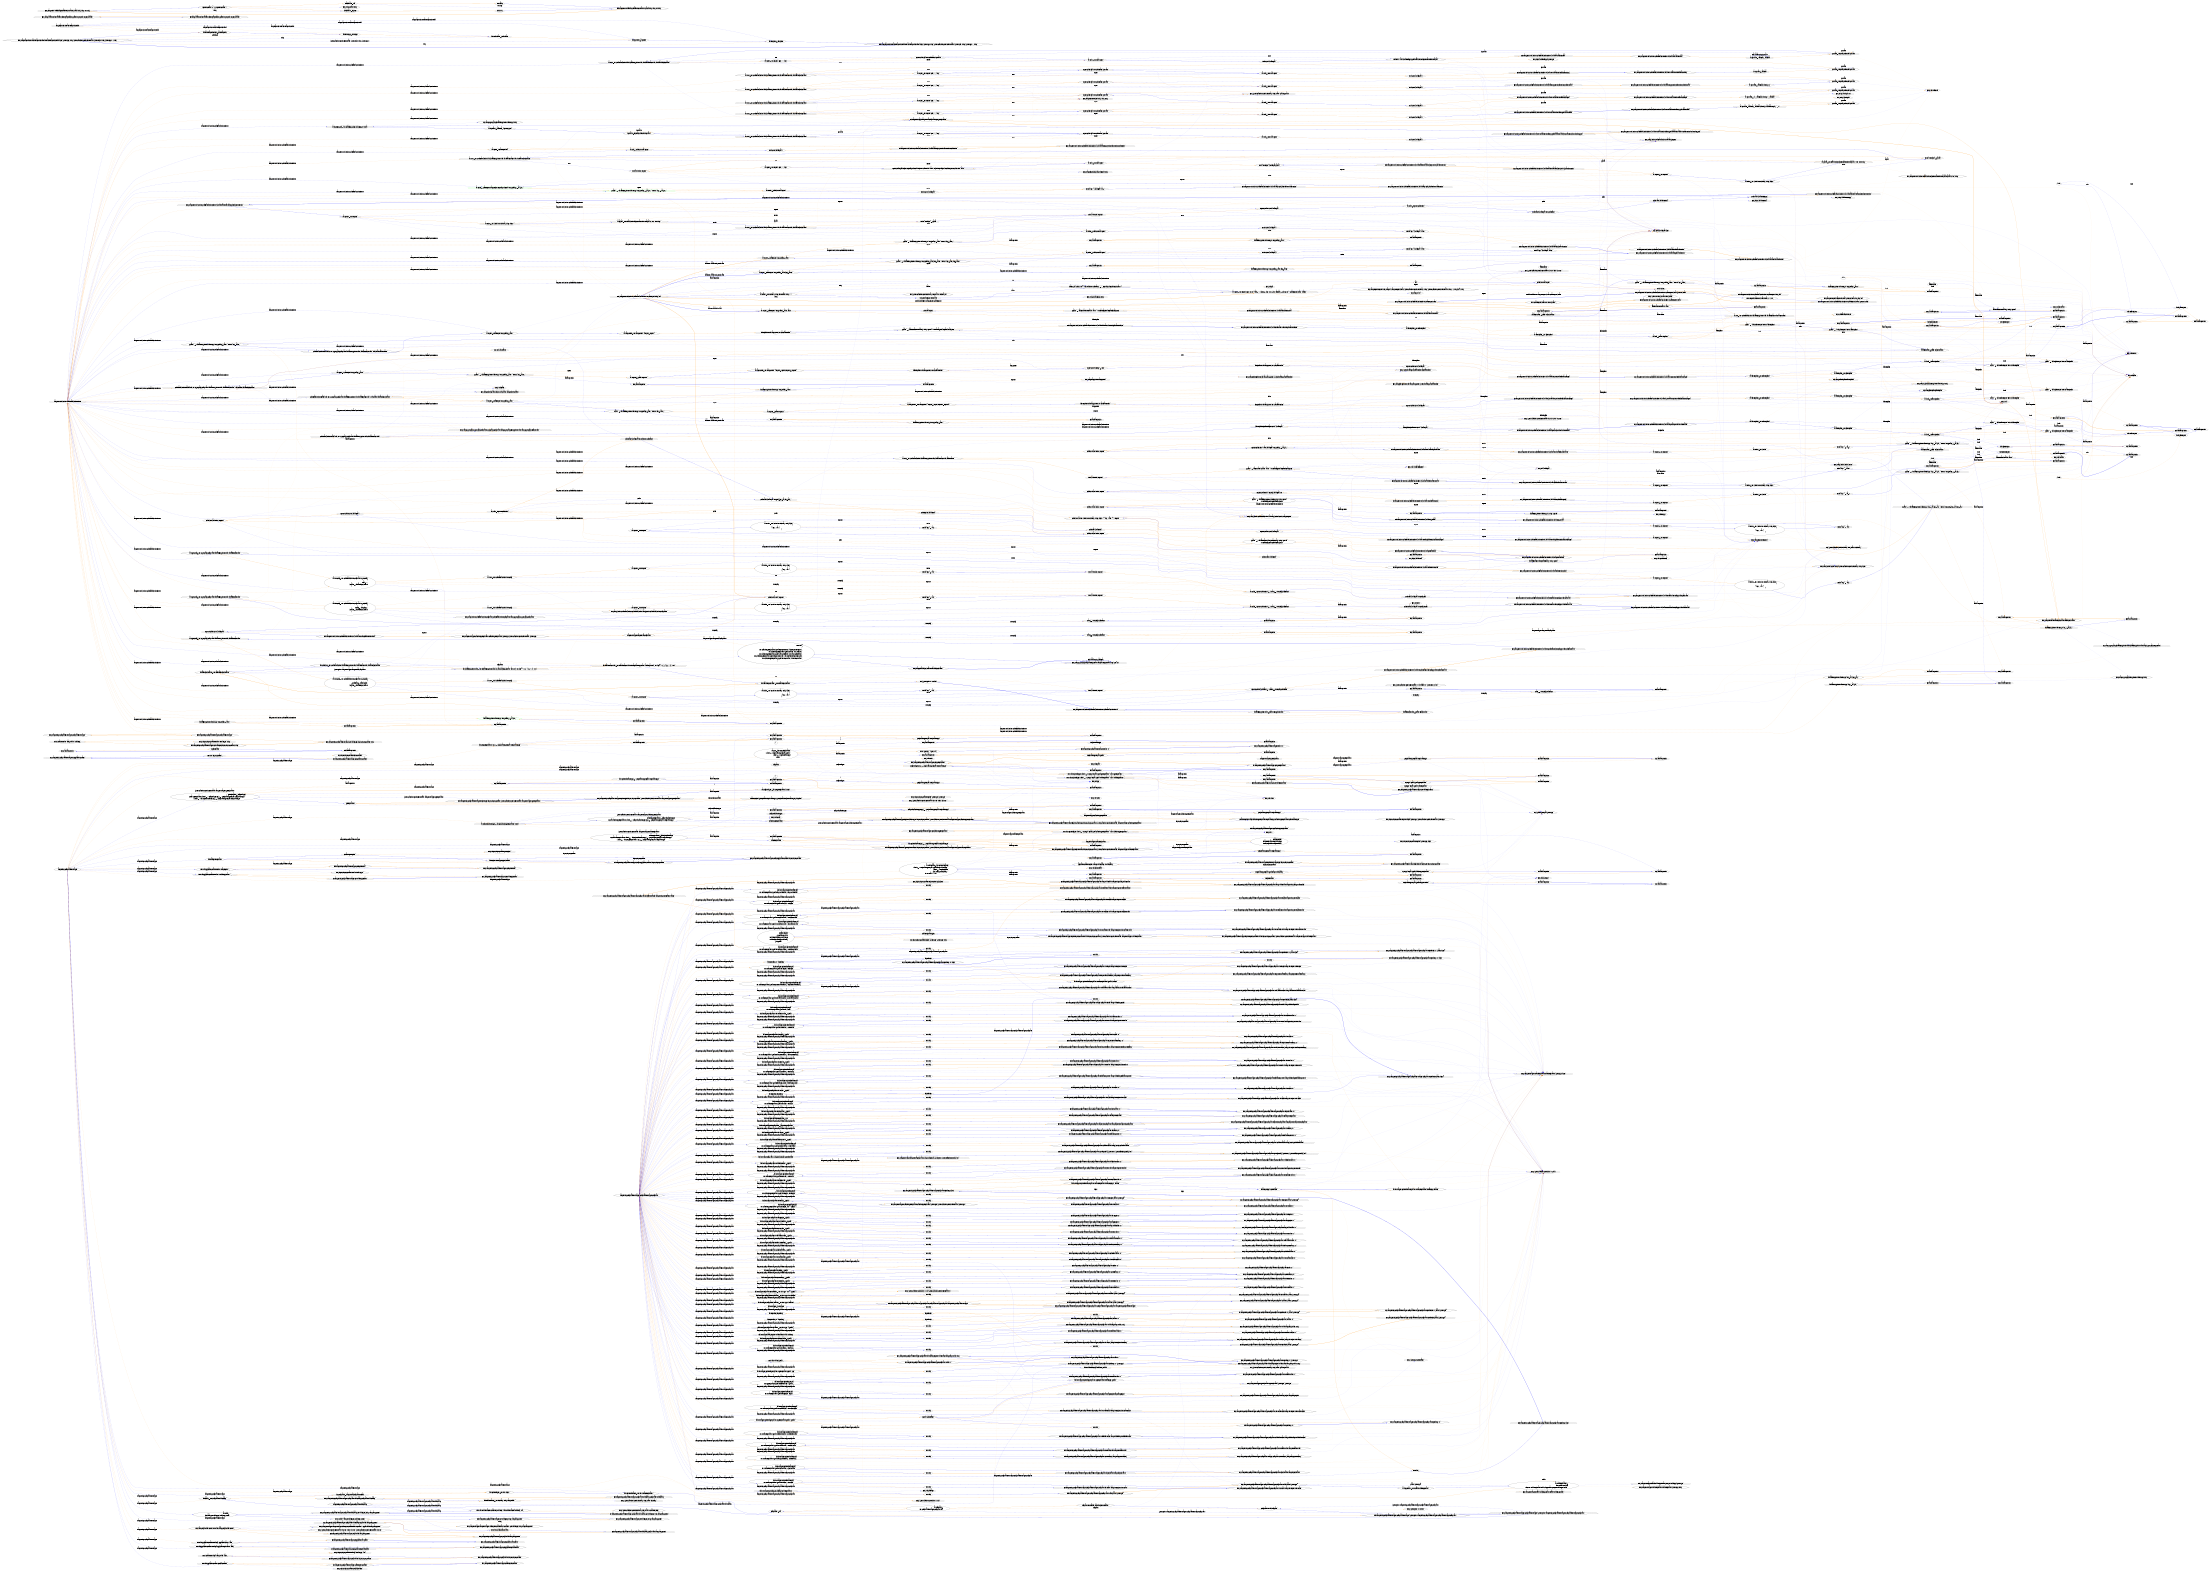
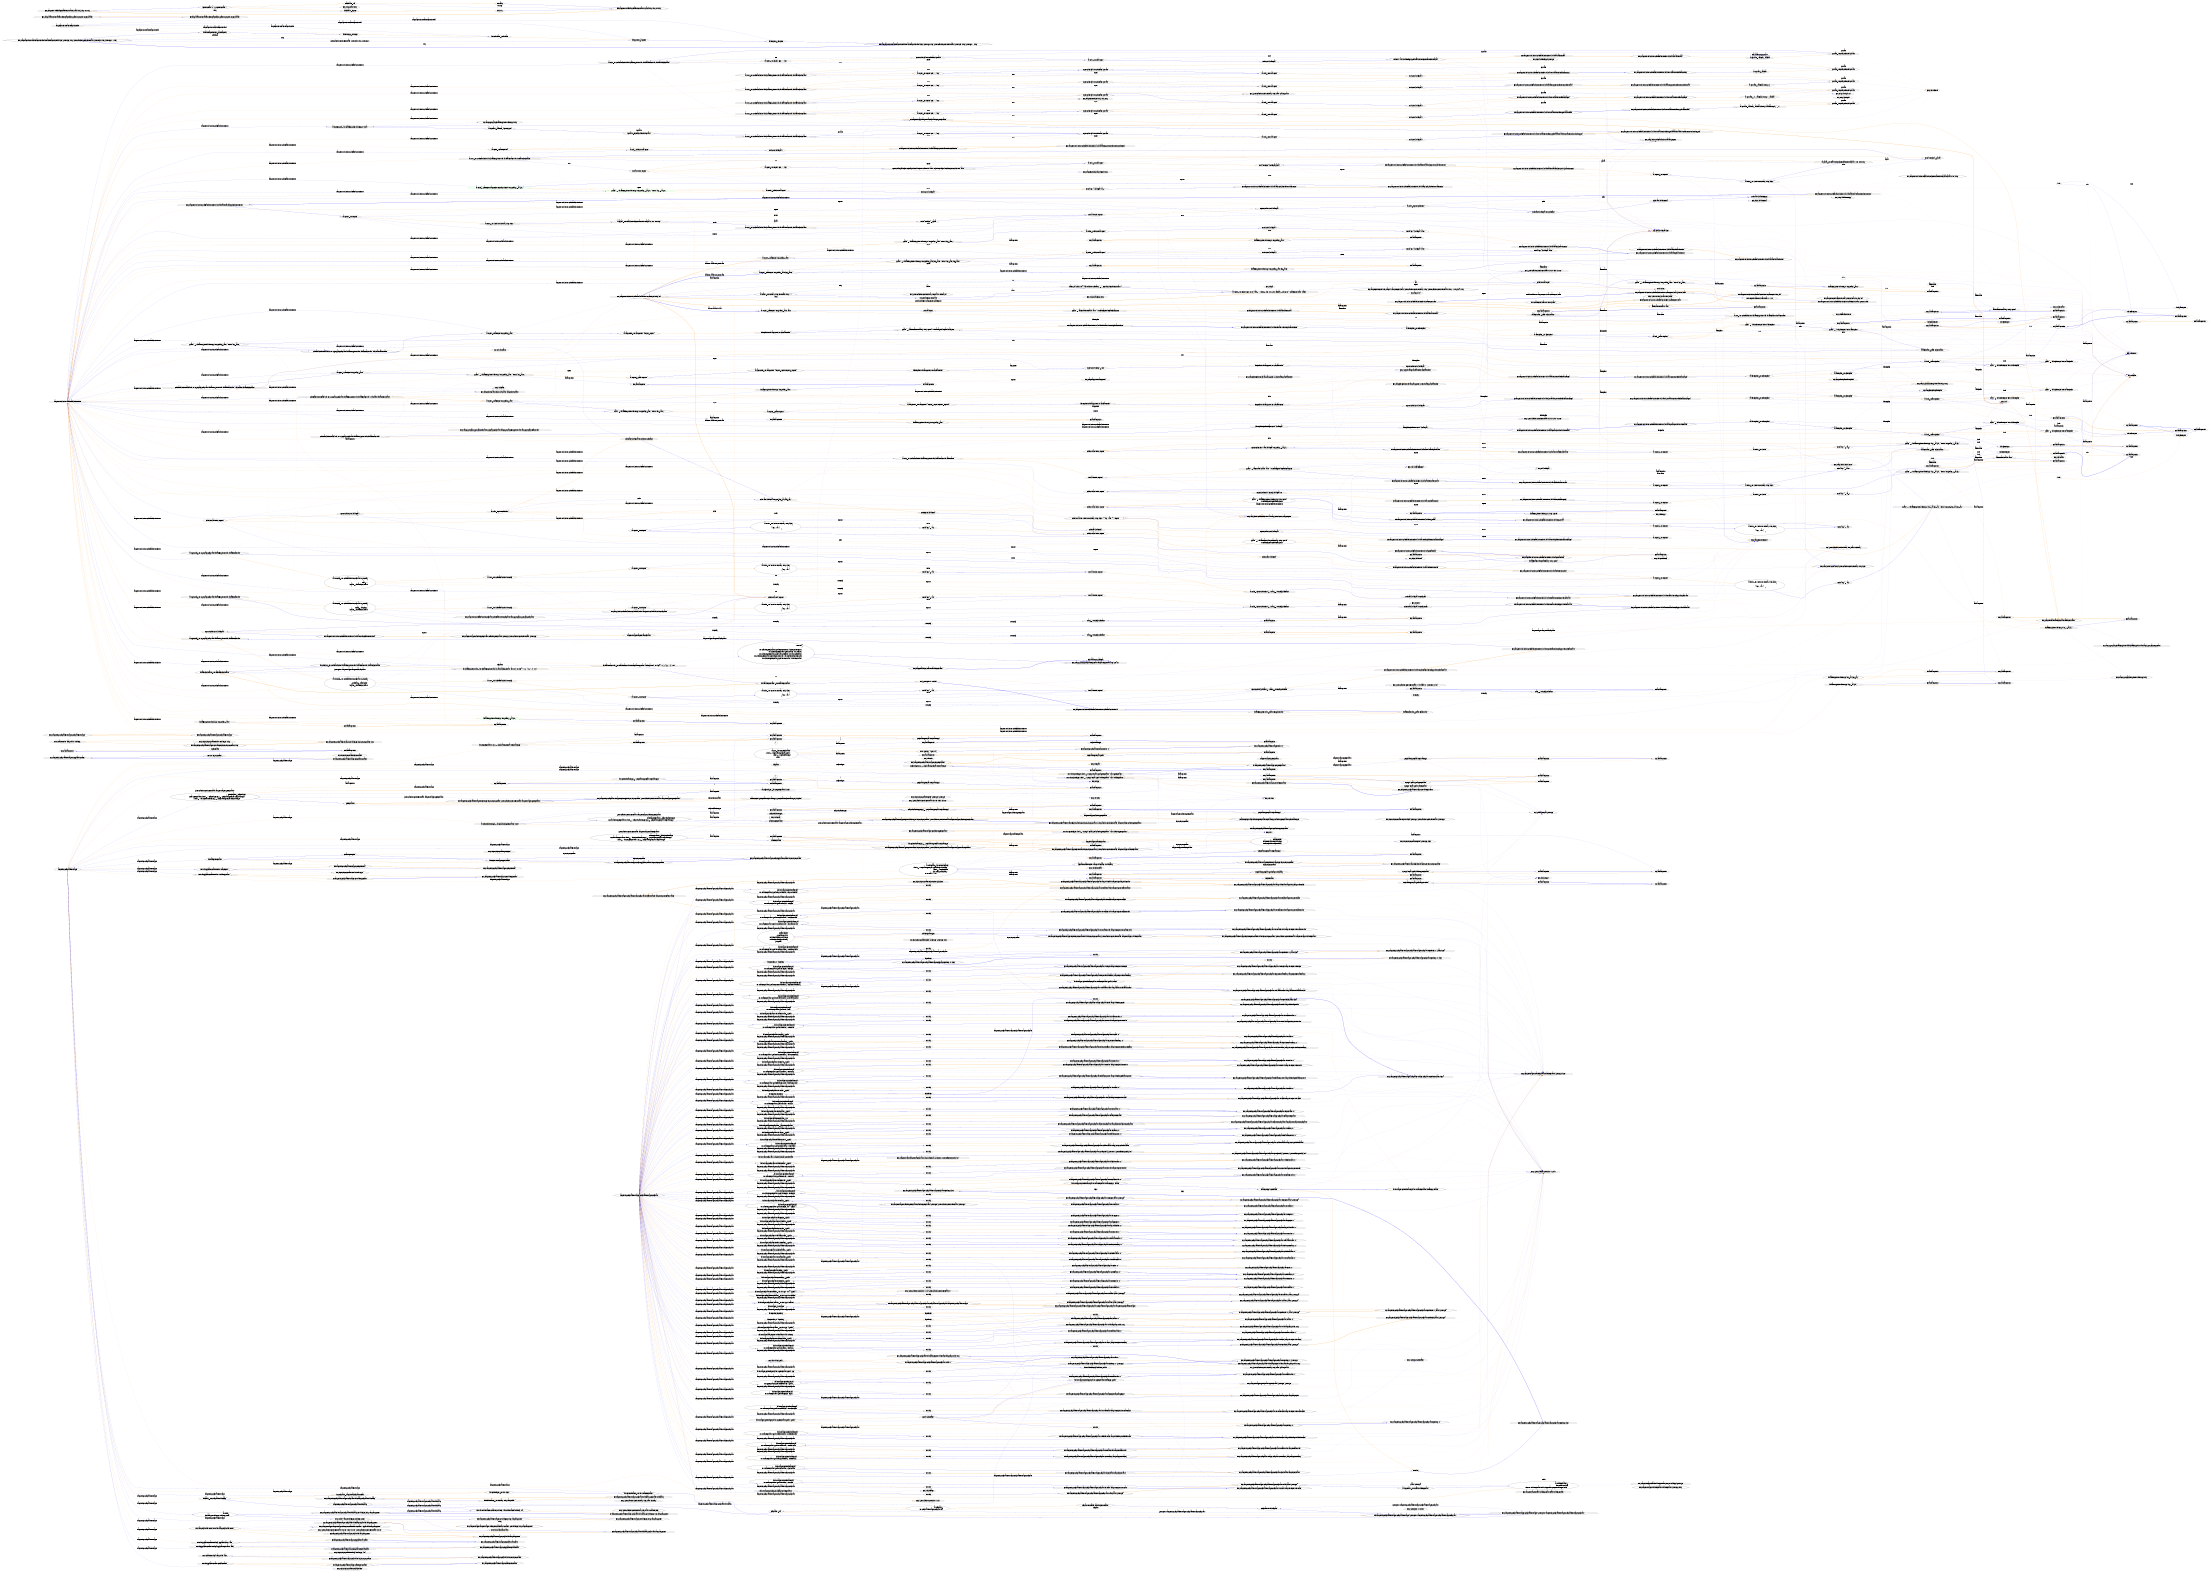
(776, 500) -> (776, 500)
